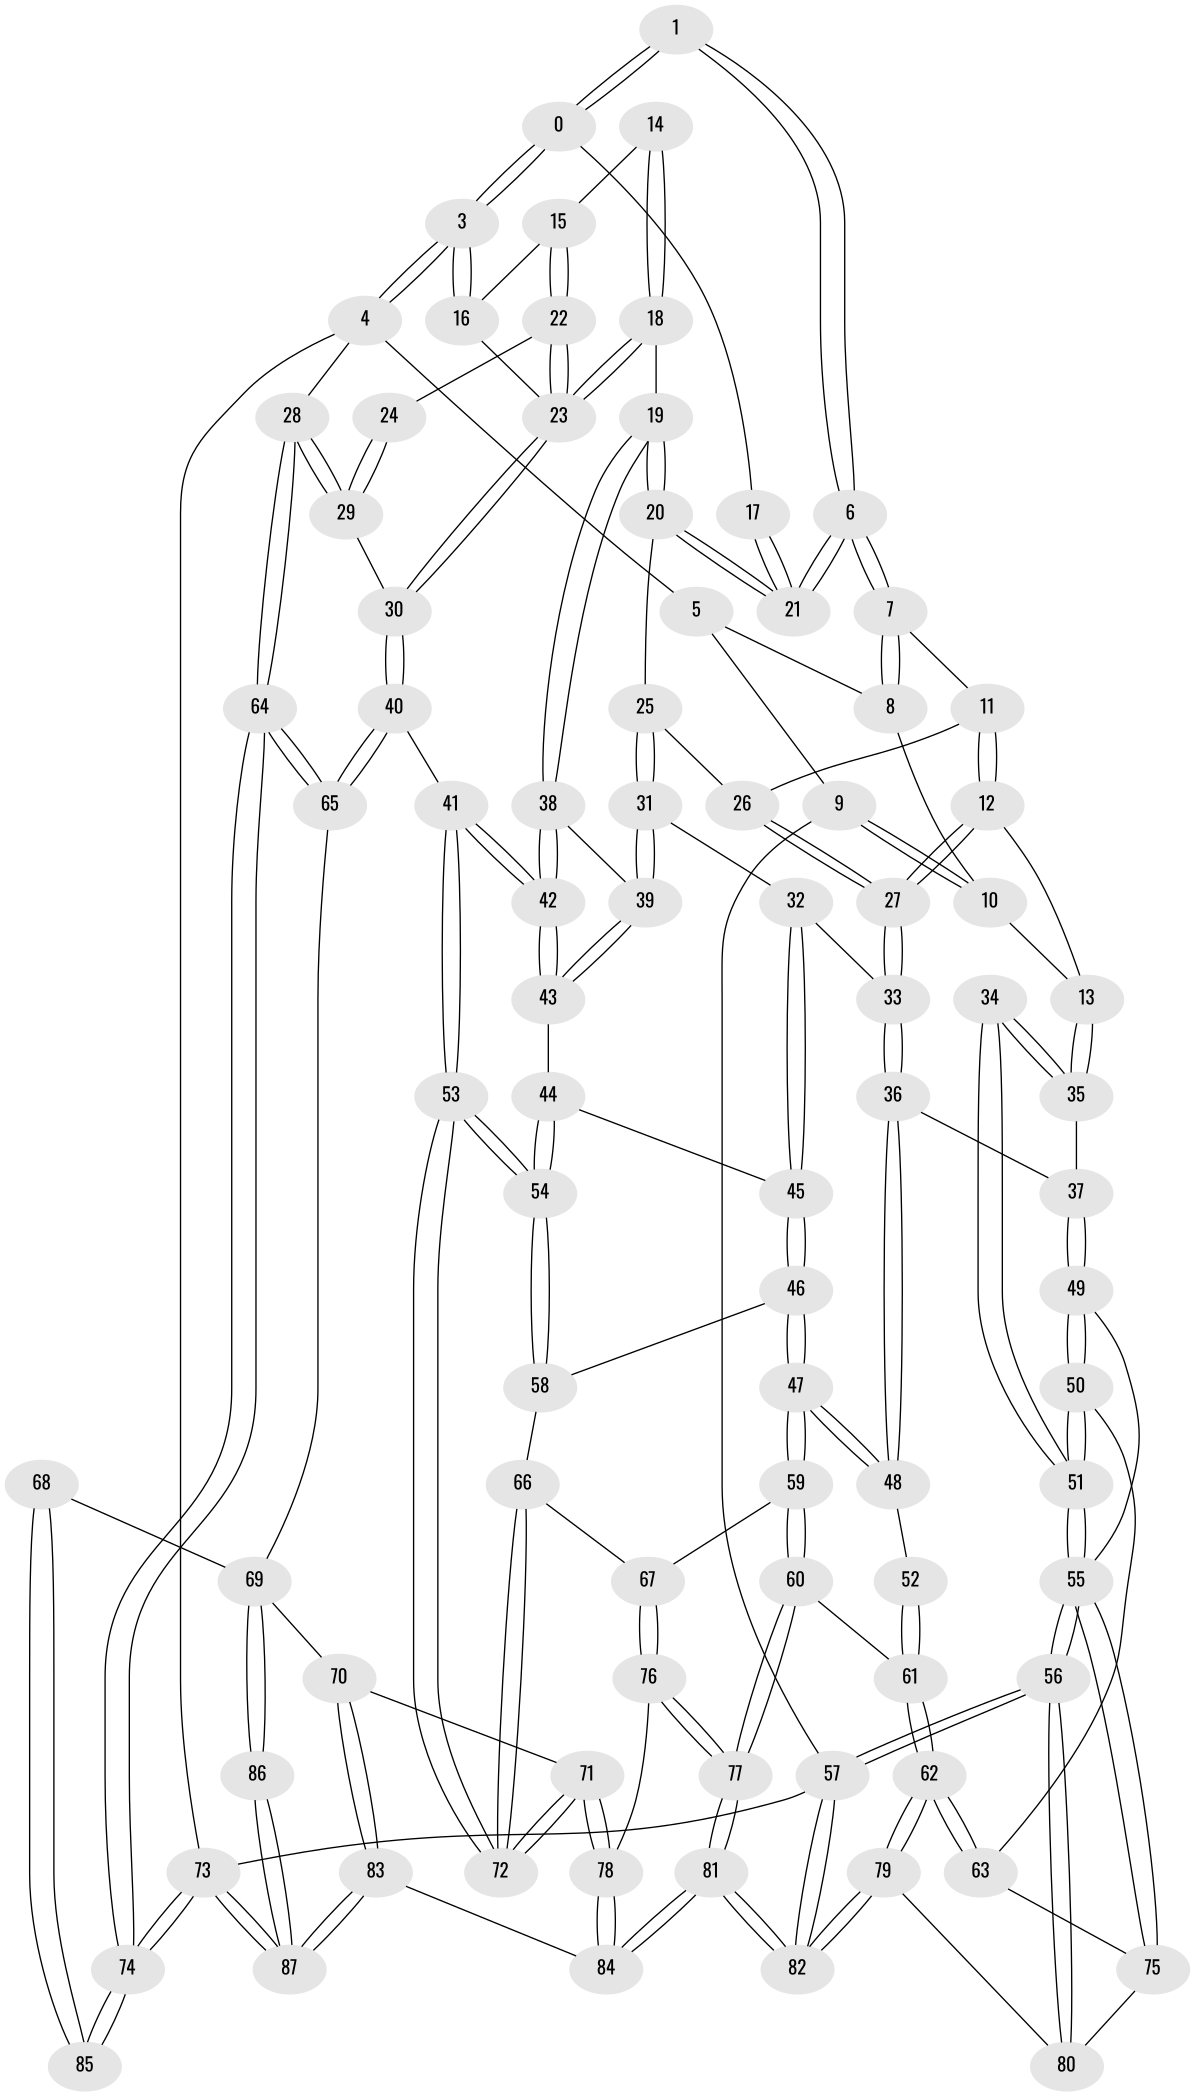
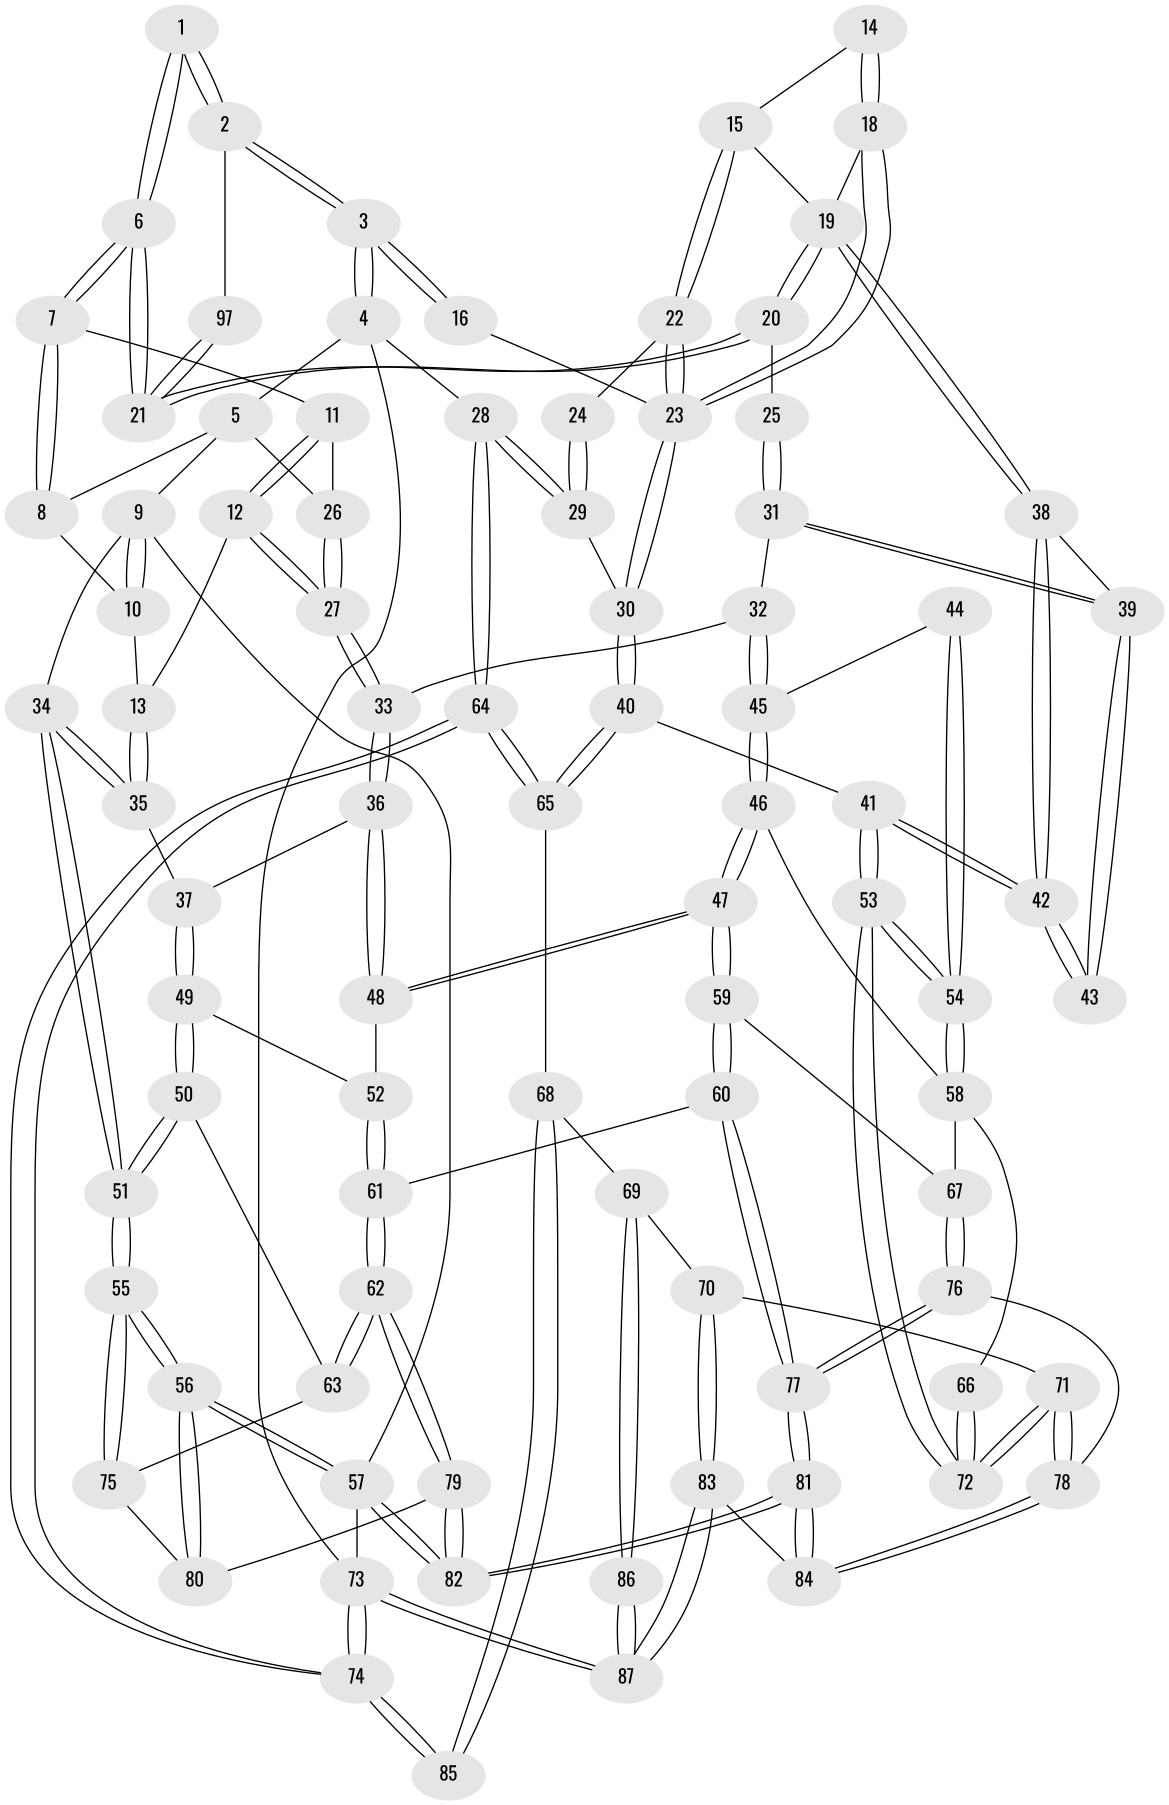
(559, 127) -> (225, 127)
(511, 272) -> (781, 175)
(753, 515) -> (225, 321)
none -> (76, 606)
(694, 757) -> (273, 455)
(548, 1048) -> none
(318, 1199) -> (546, 939)
(1139, 1436) -> (280, 1048)
(585, 1533) -> (955, 1145)
